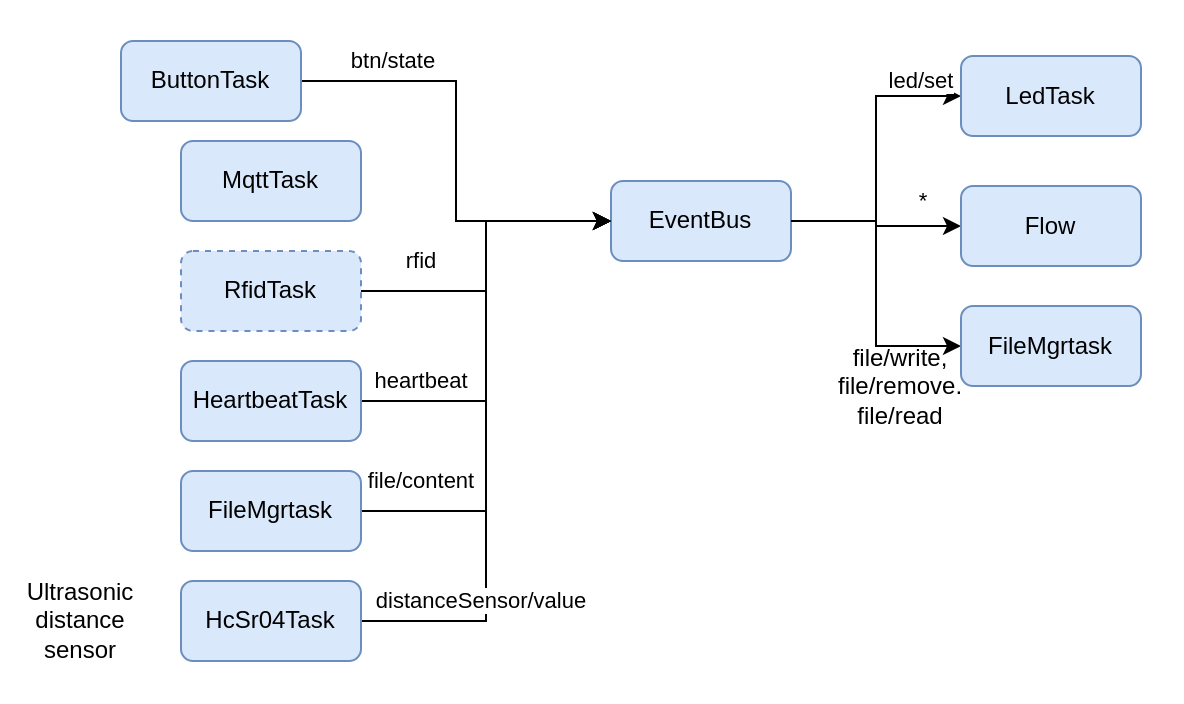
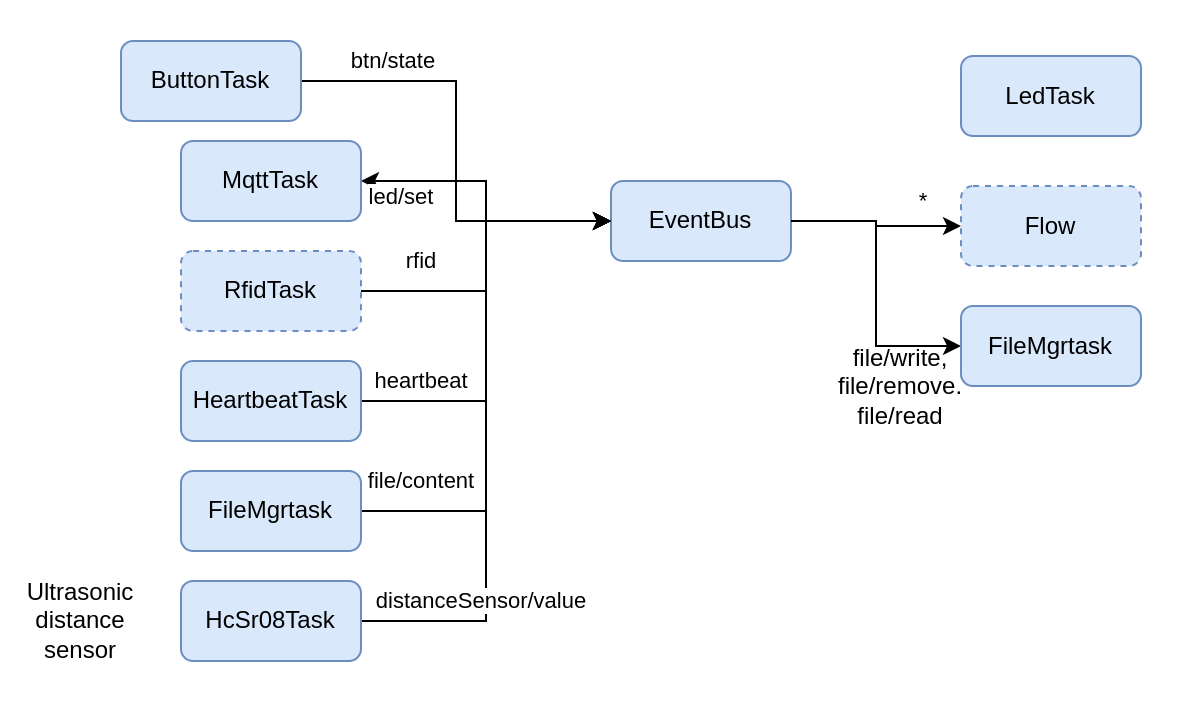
(876, 121) -> (449, 181)
(1051, 226) -> (1051, 226)
(271, 621) -> (271, 621)
